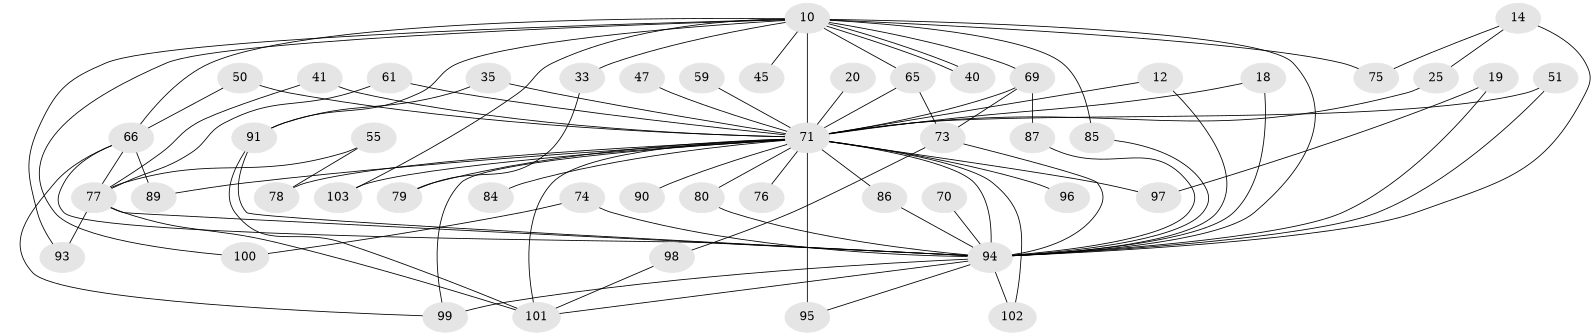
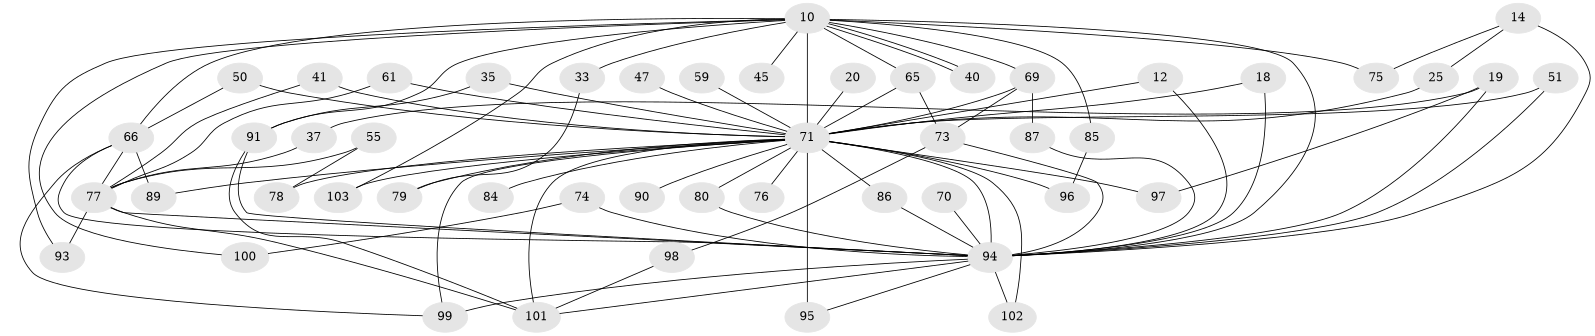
none -> (314, 138)
(1183, 226) -> (1080, 168)
